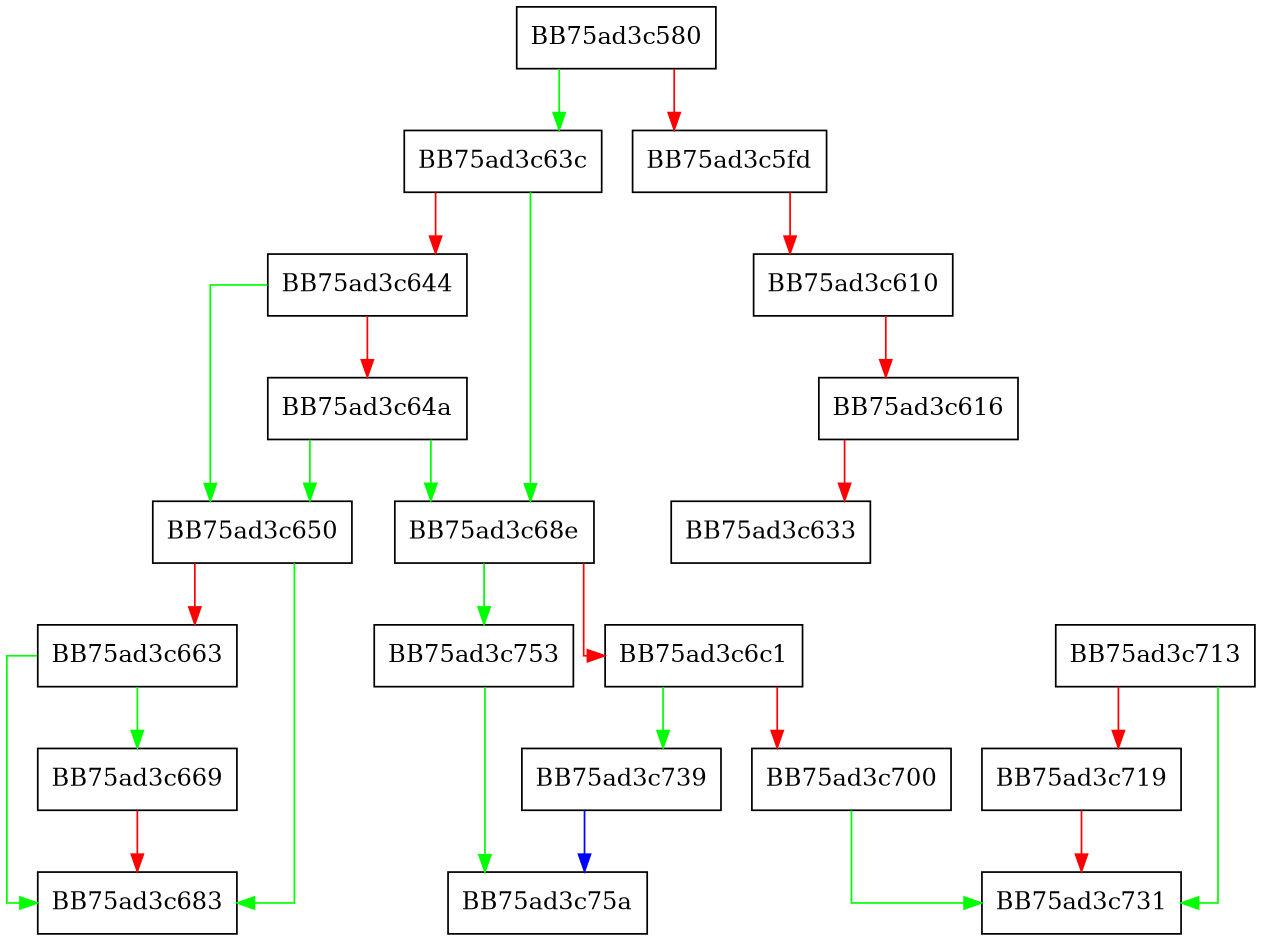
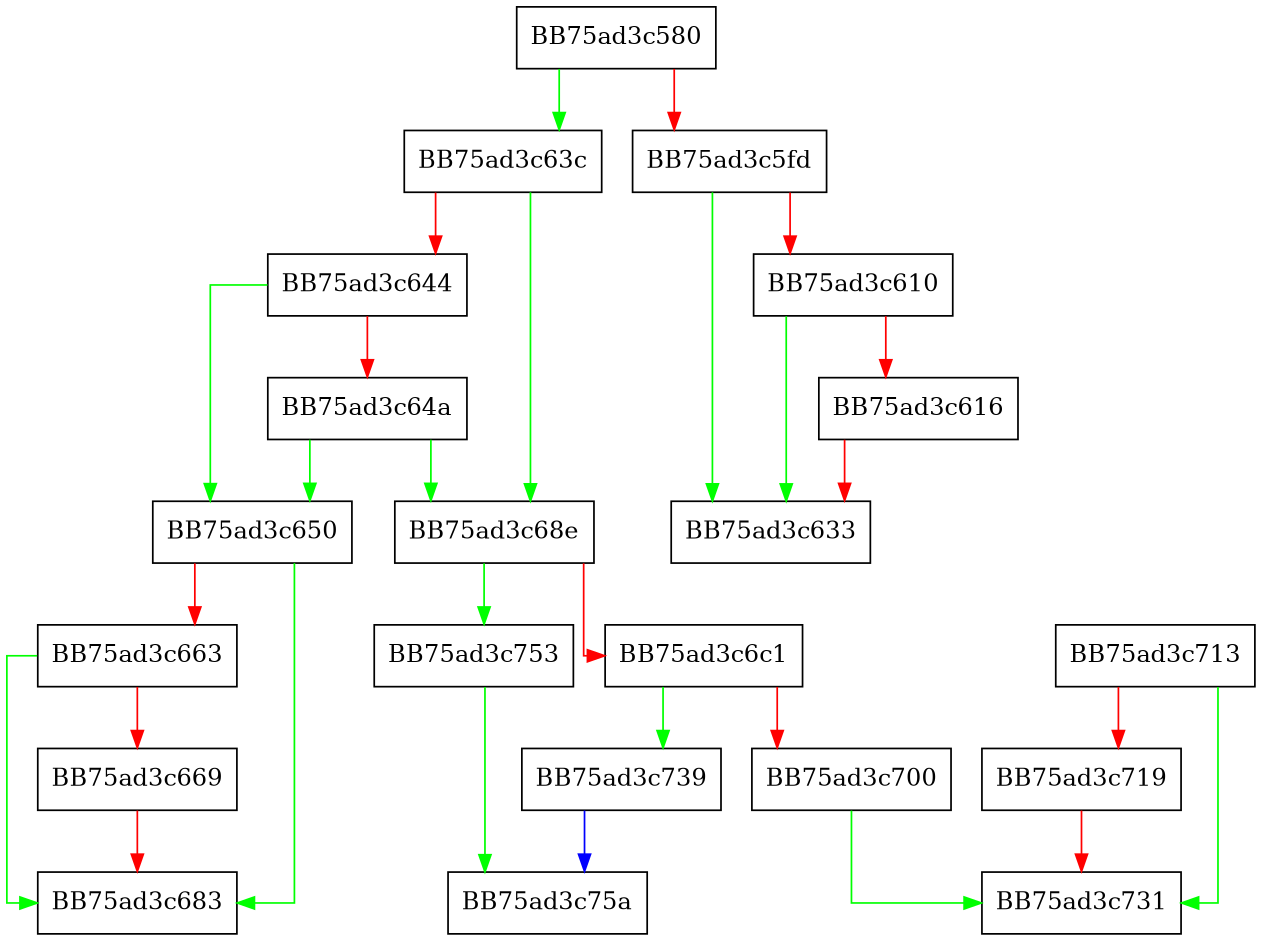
none -> (712, 338)
none -> (786, 400)
(137, 709) -> (137, 709)
